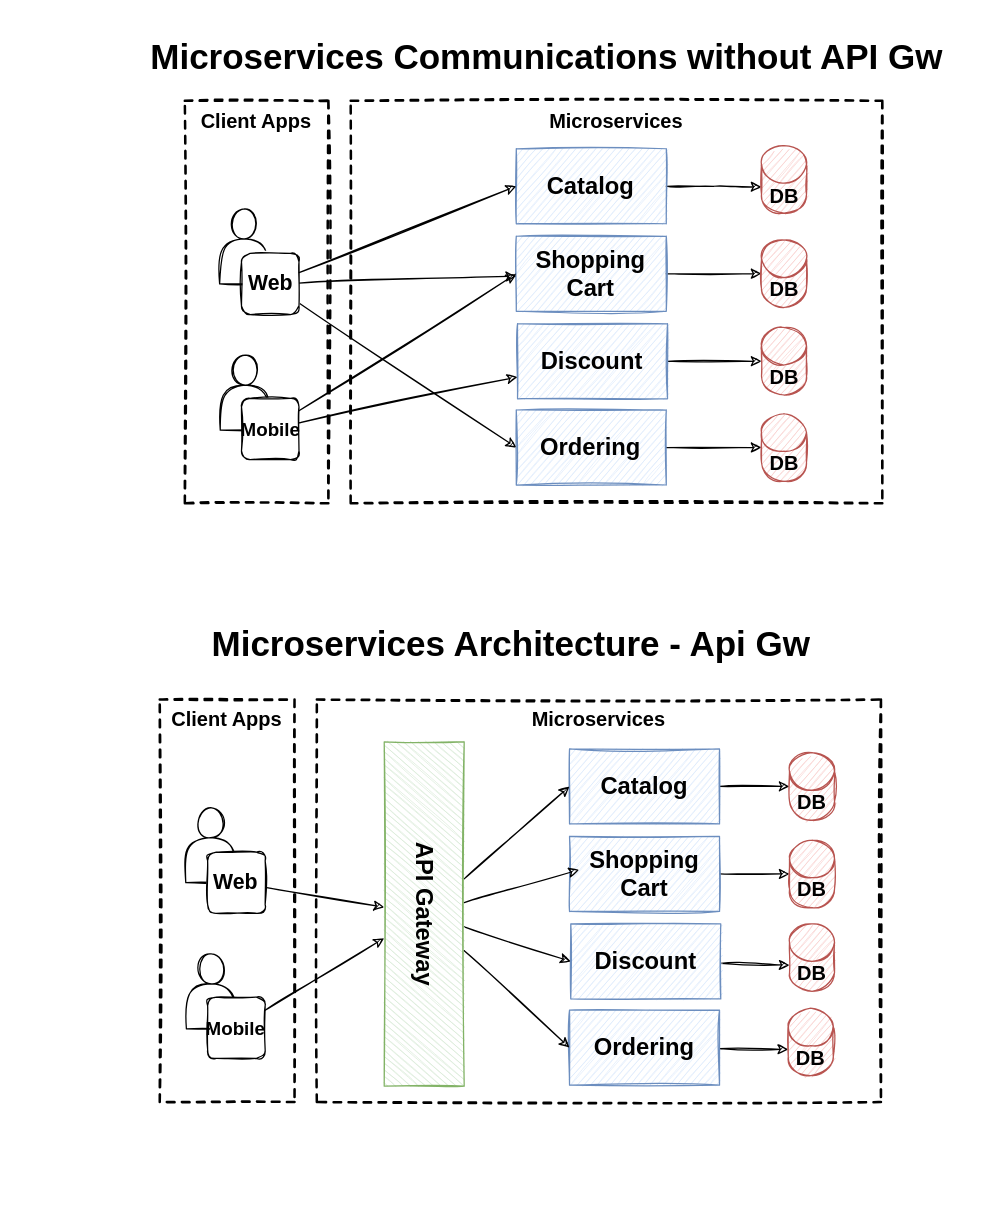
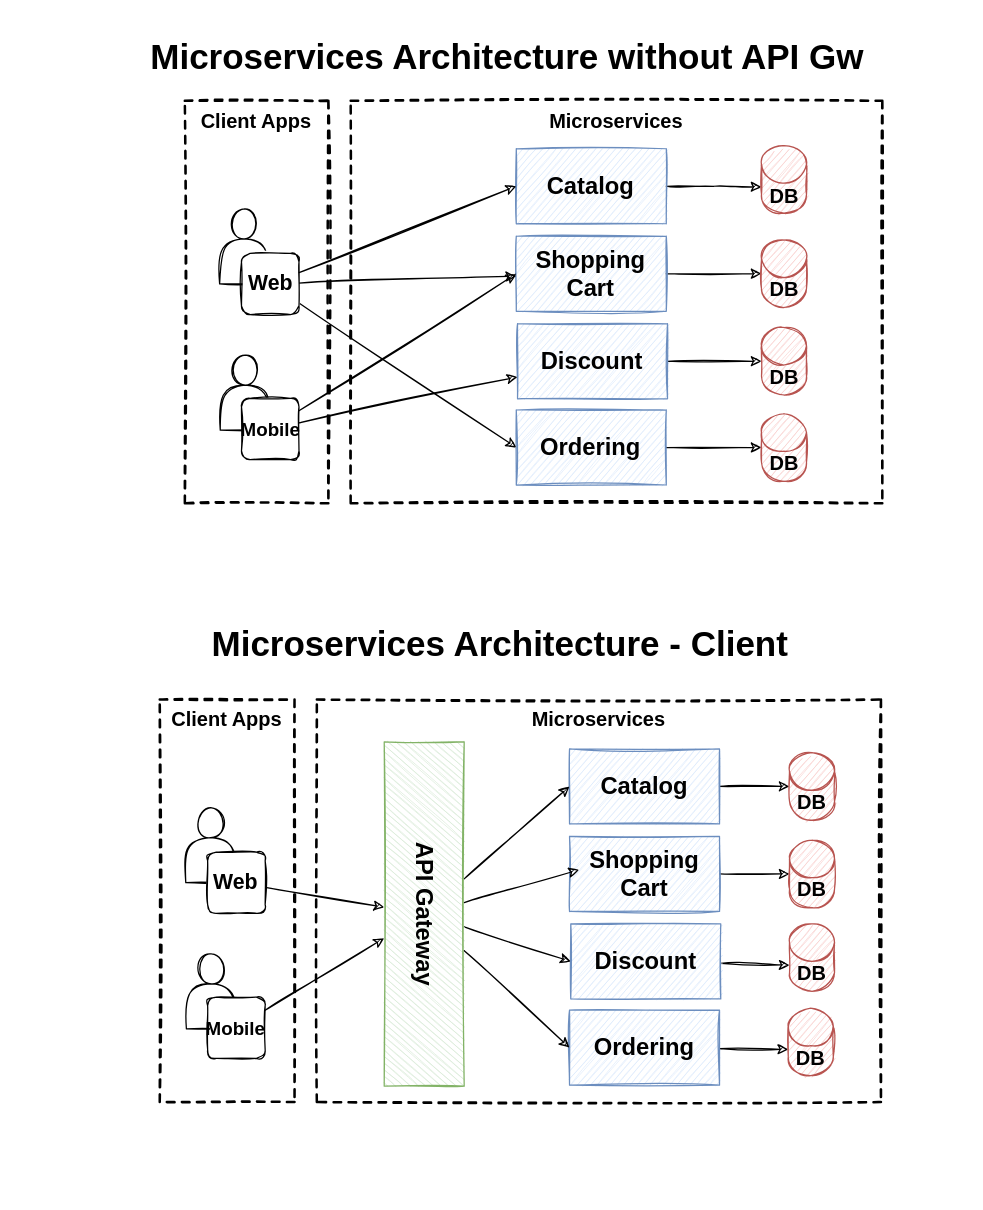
(341, 24) -> (333, 24)
(365, 611) -> (378, 611)
